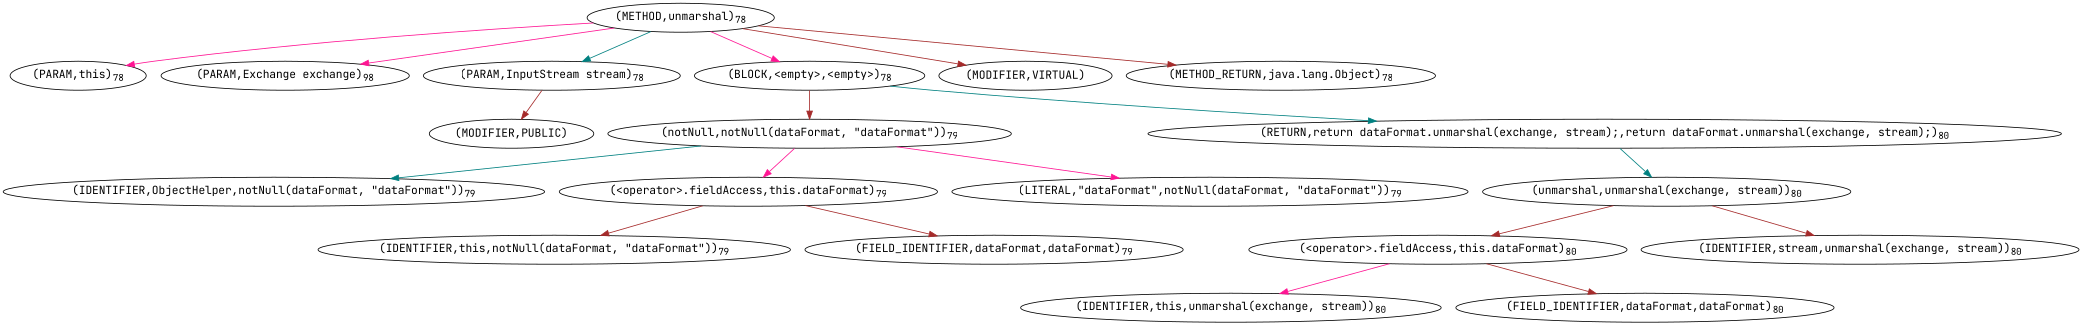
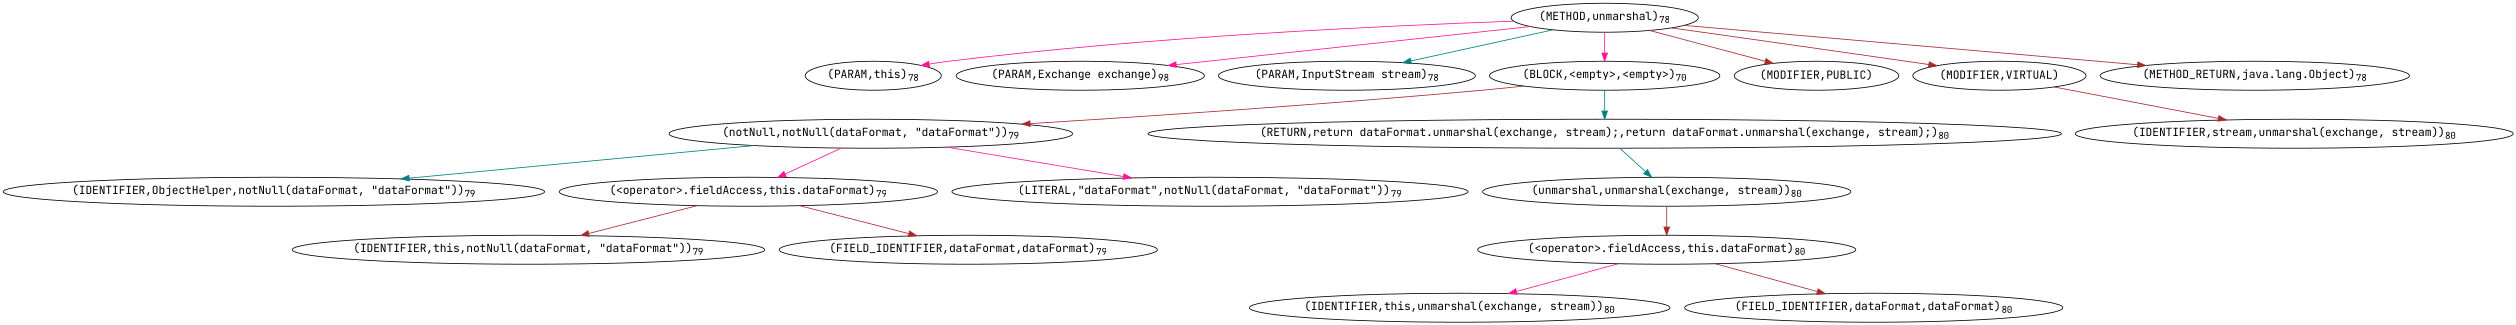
(886, 75) -> (1681, 75)
(534, 101) -> (1707, 46)
(1759, 220) -> (2136, 103)
